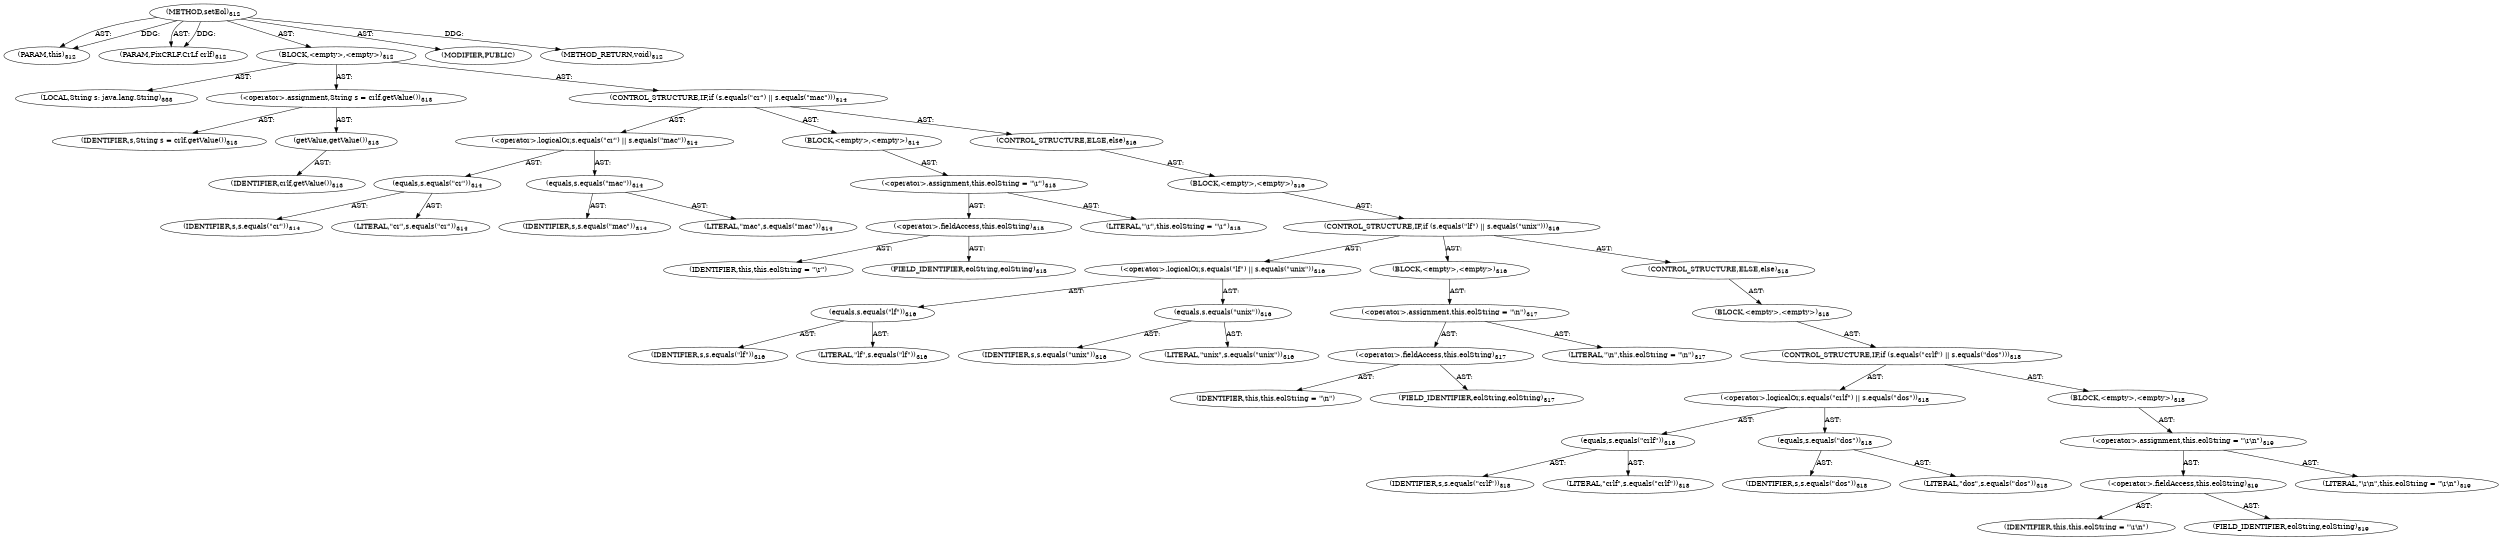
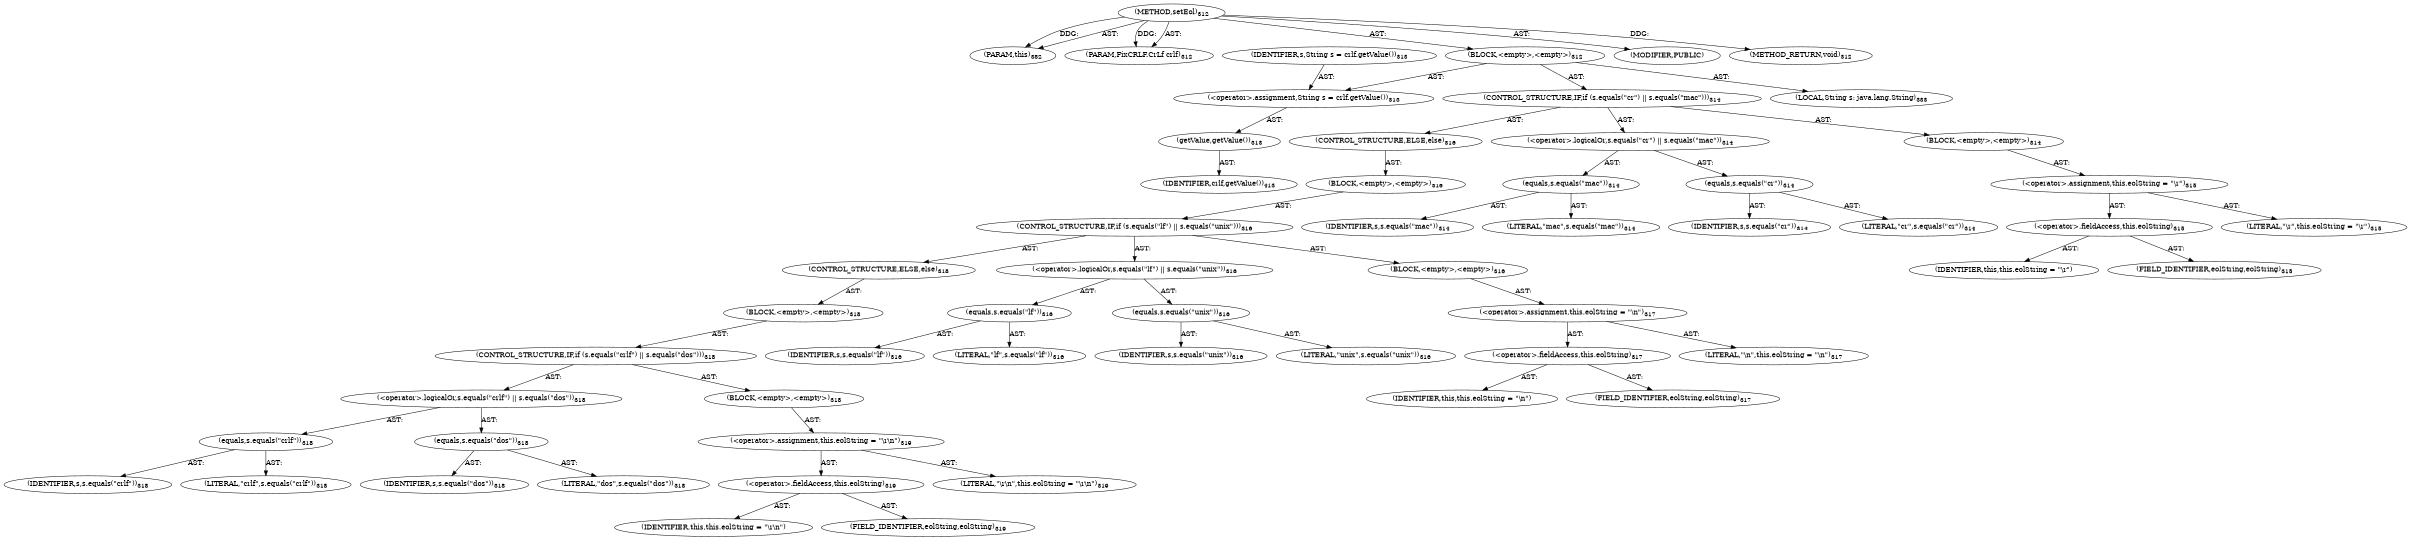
(70, 55) -> (1036, 55)
(250, 120) -> (1318, 75)
(338, 184) -> (1270, 184)
